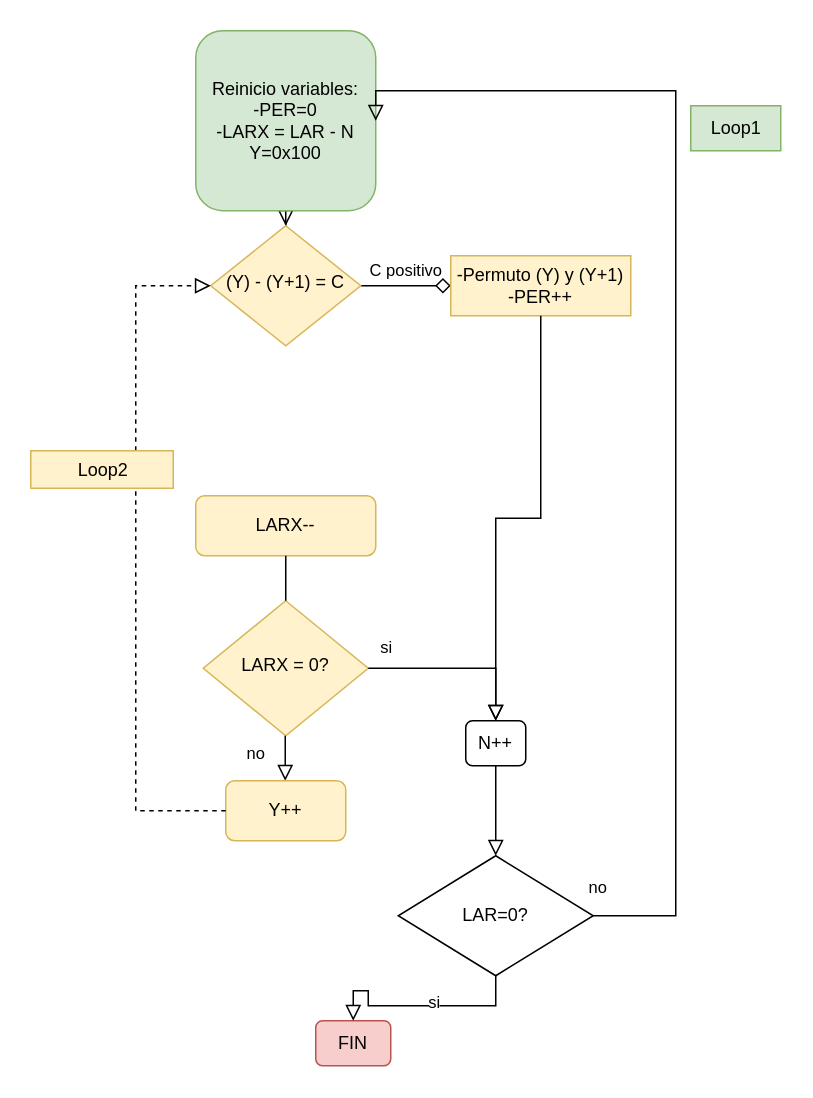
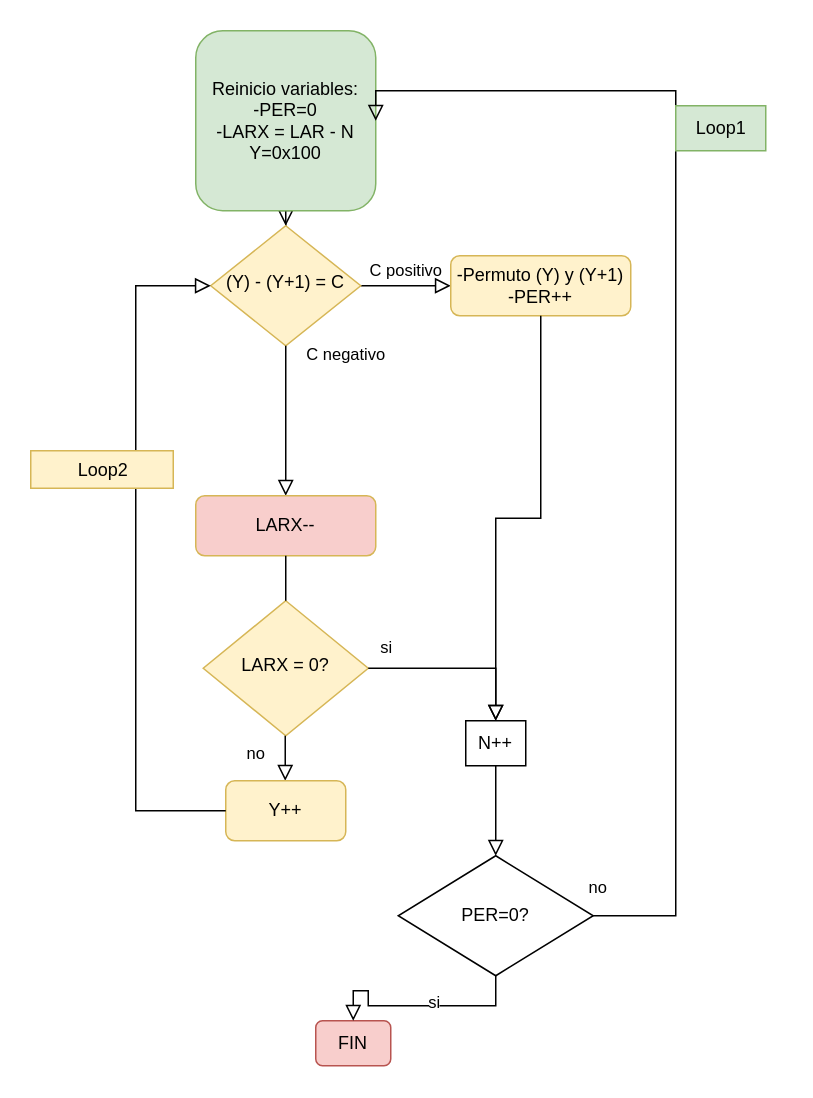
(736, 128) -> (721, 128)
(434, 286) -> (434, 286)
(541, 286) -> (541, 286)
none -> (286, 413)
(286, 526) -> (286, 526)
(136, 692) -> (136, 692)
(496, 743) -> (496, 743)
(496, 916) -> (496, 916)
